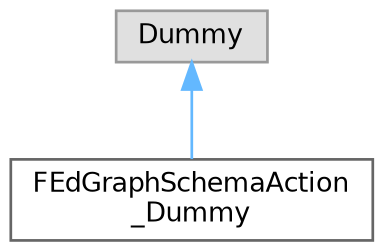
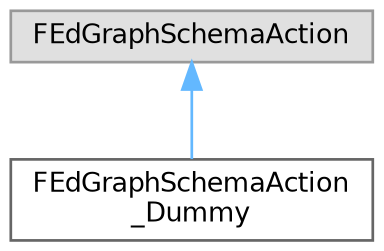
(192, 36) -> (192, 36)
